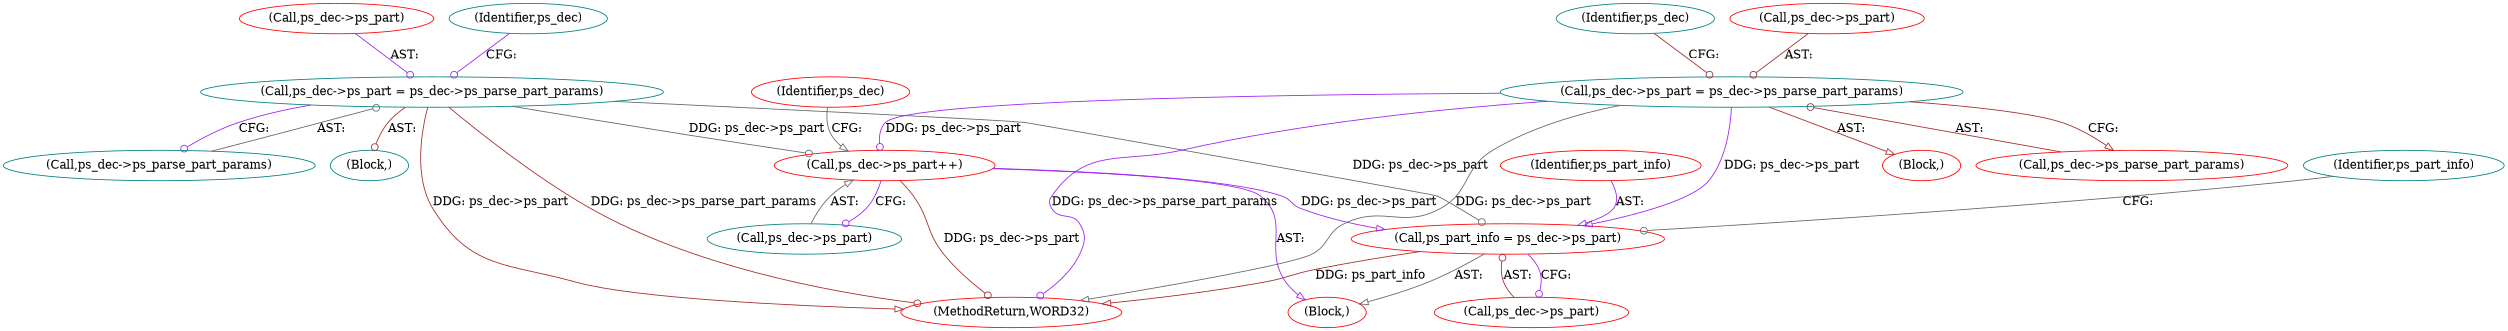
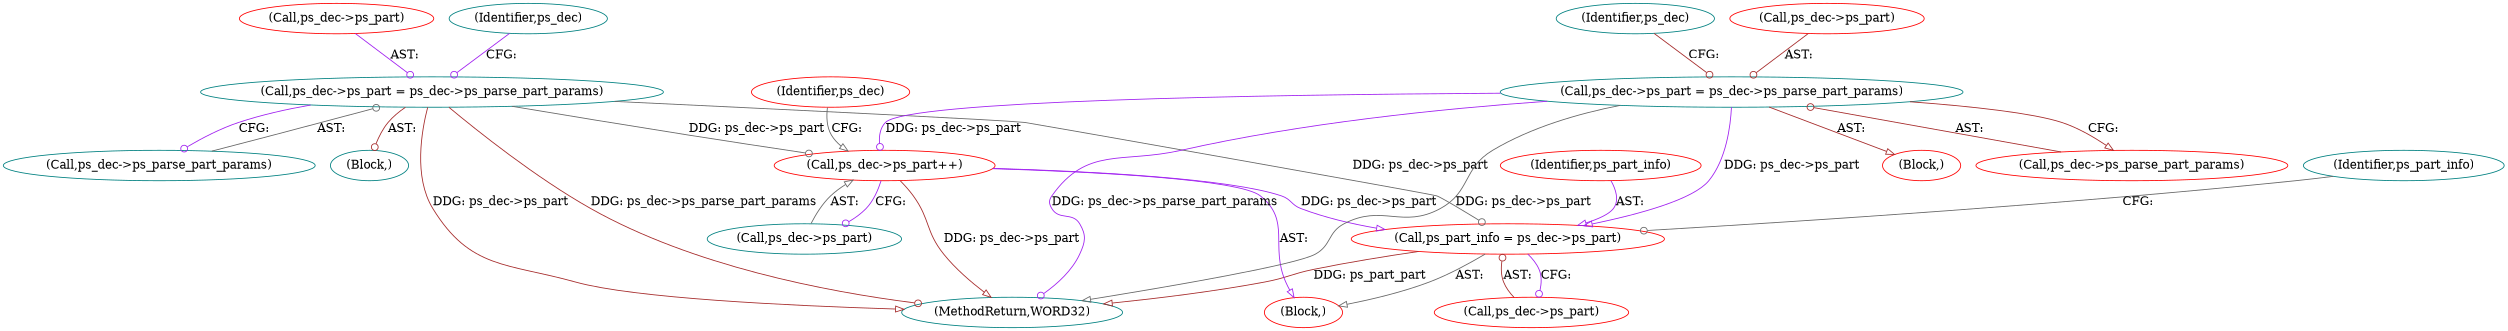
(936, 242) -> (935, 242)
(1370, 276) -> (1370, 276)
(1011, 312) -> (1012, 312)
